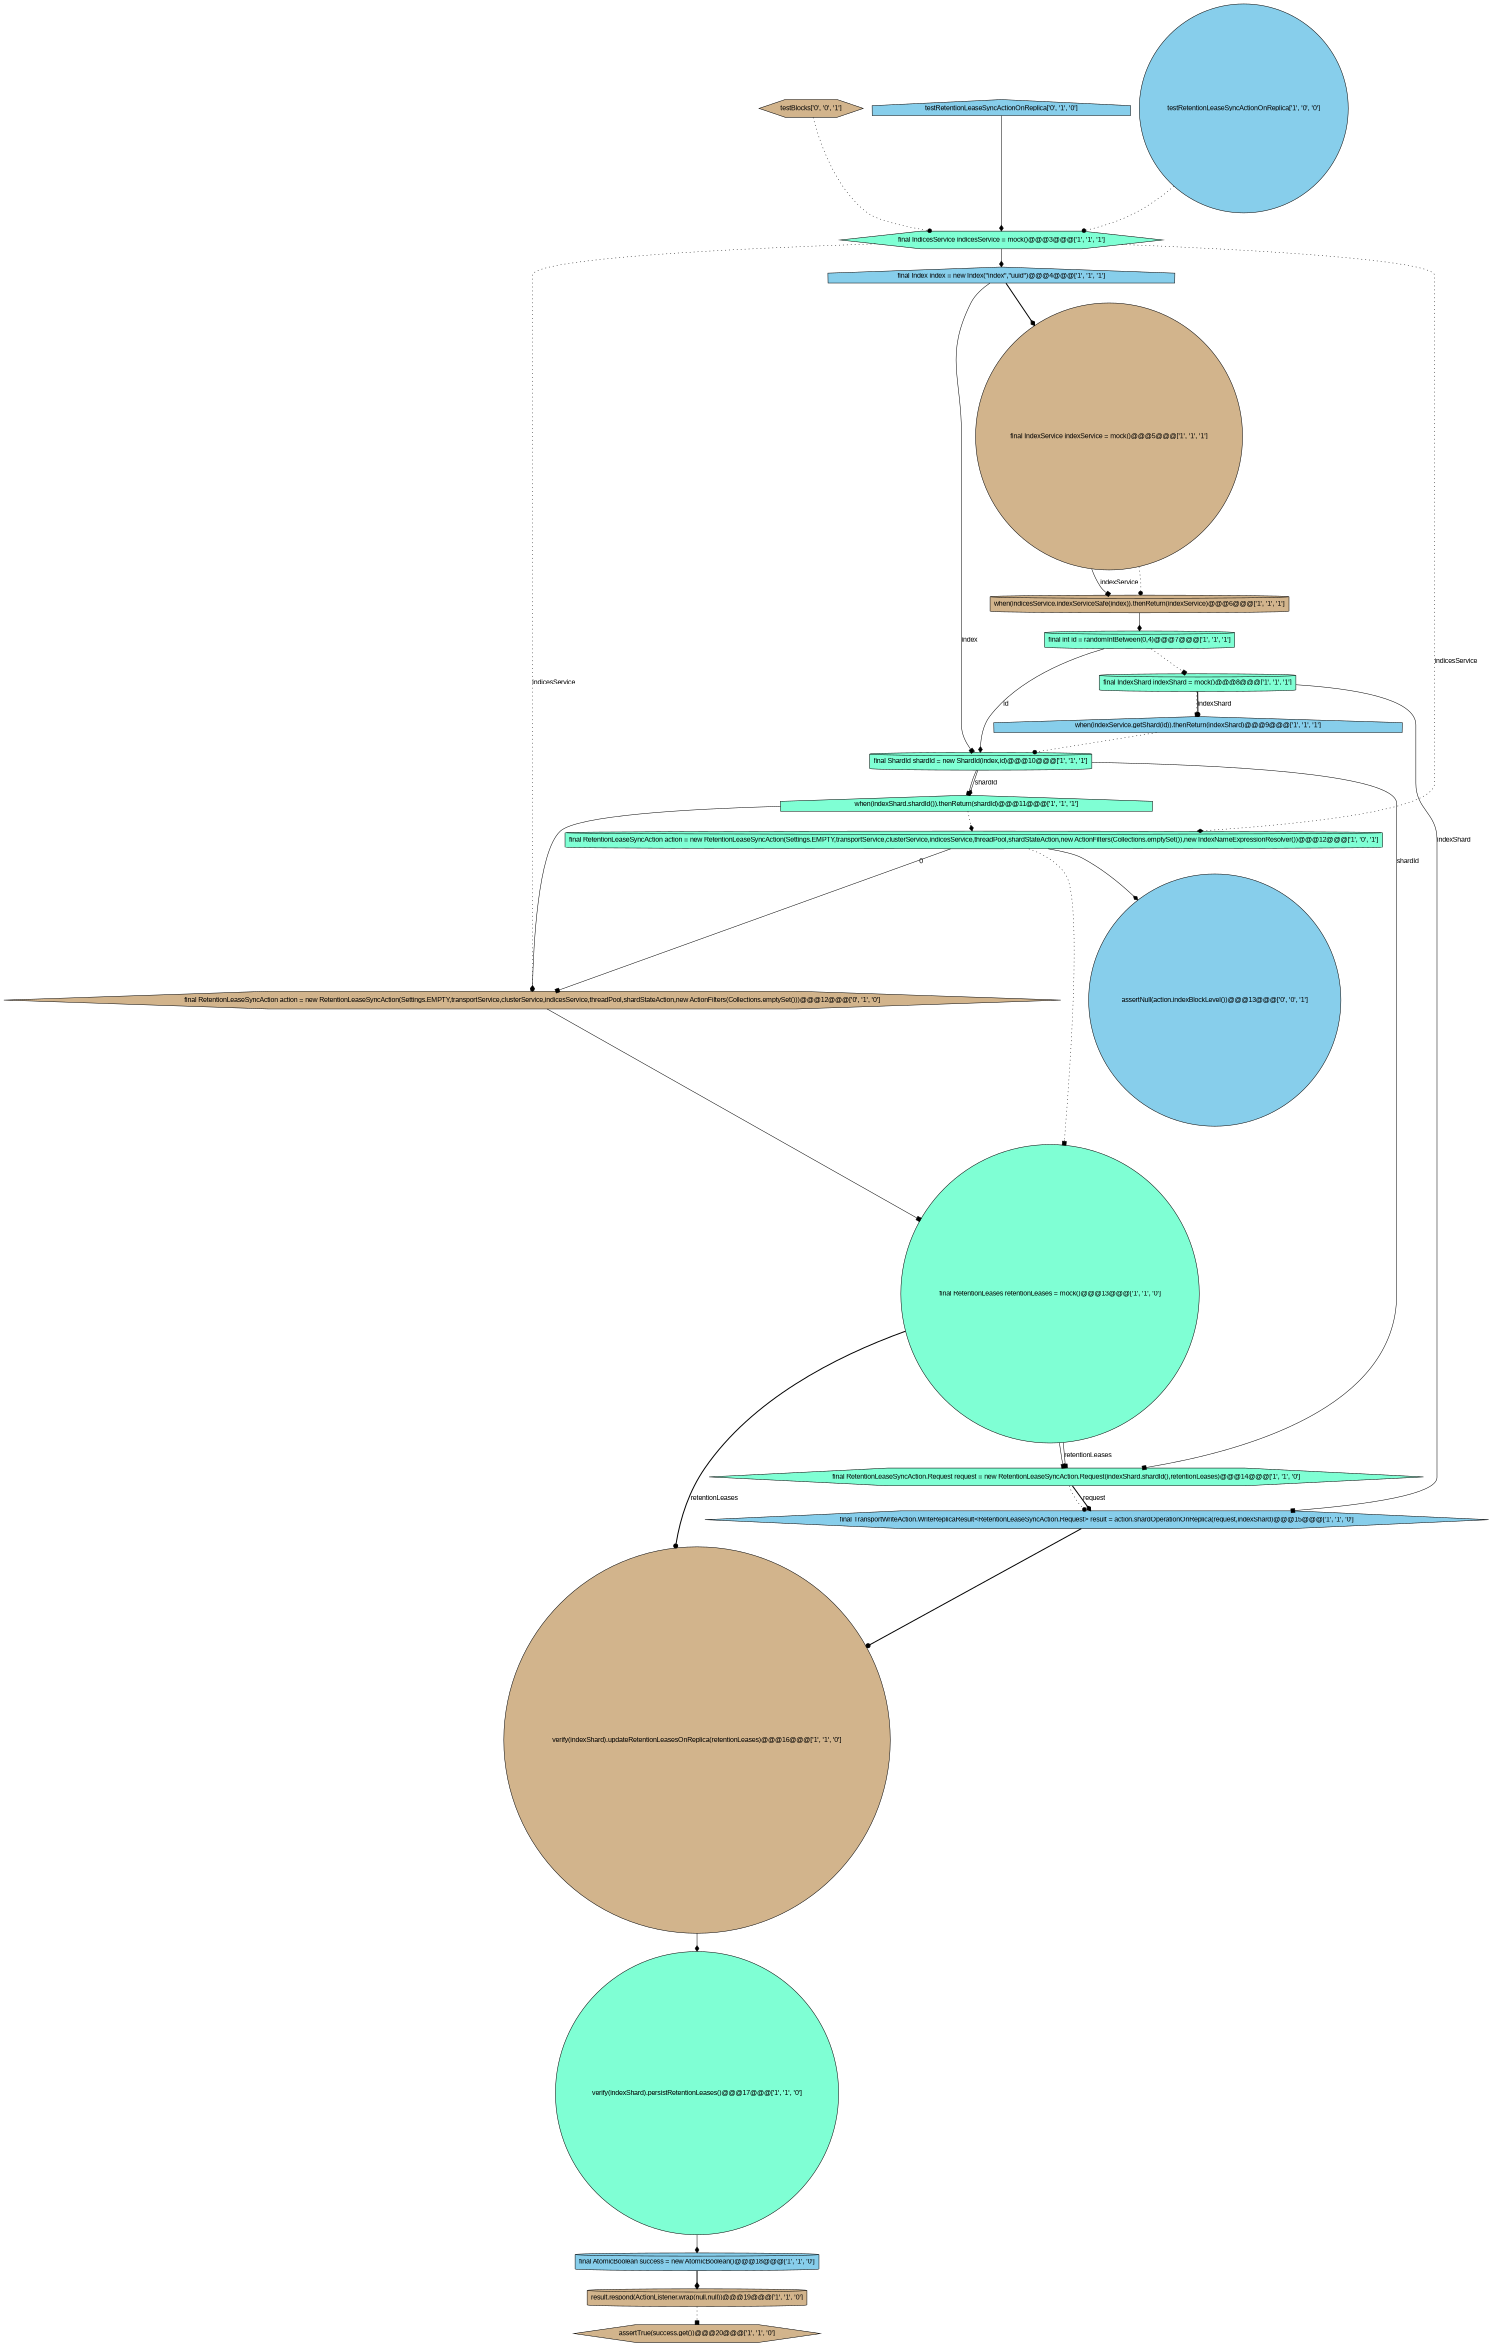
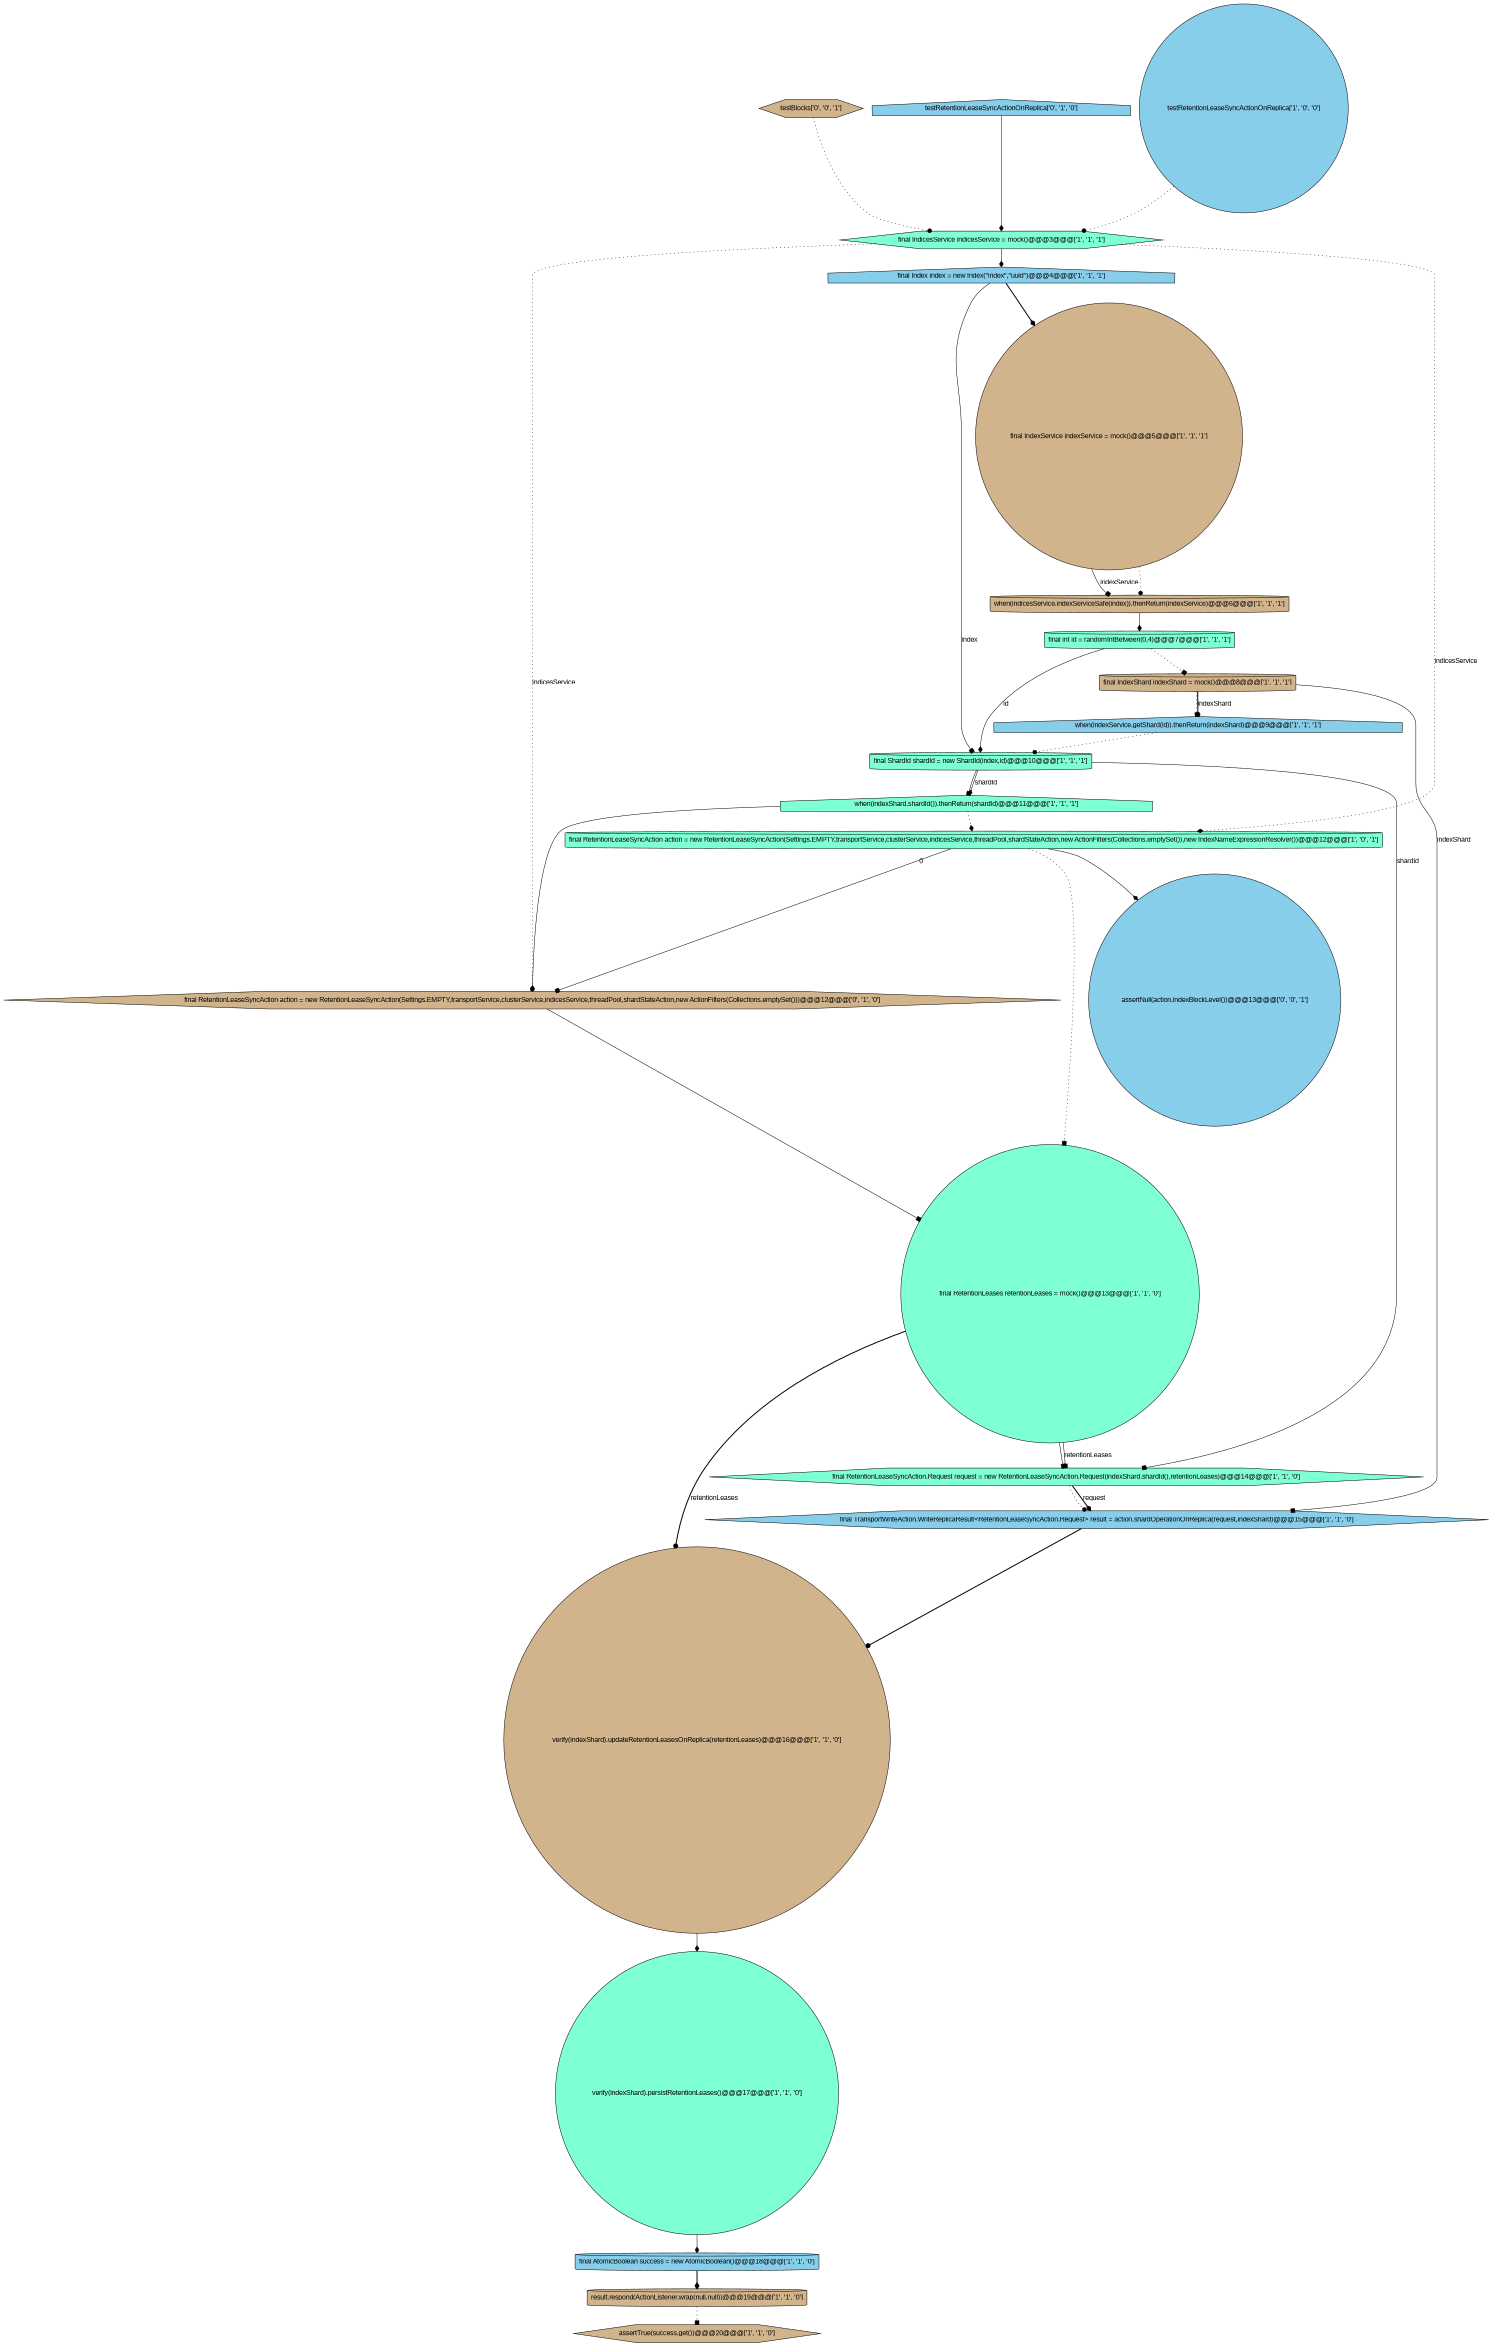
(1198, 683) -> (1198, 683)
